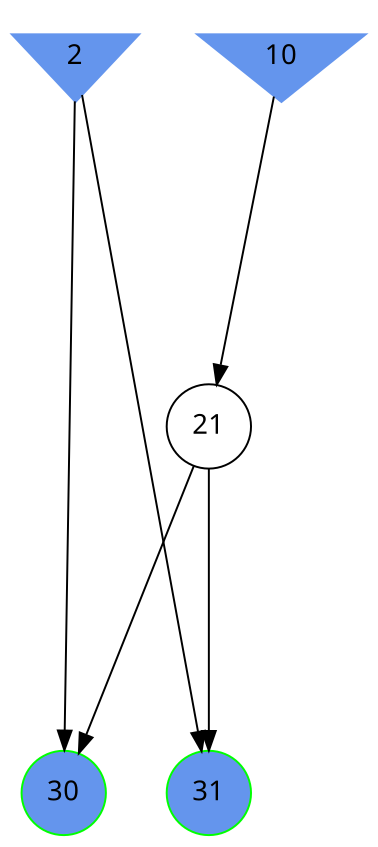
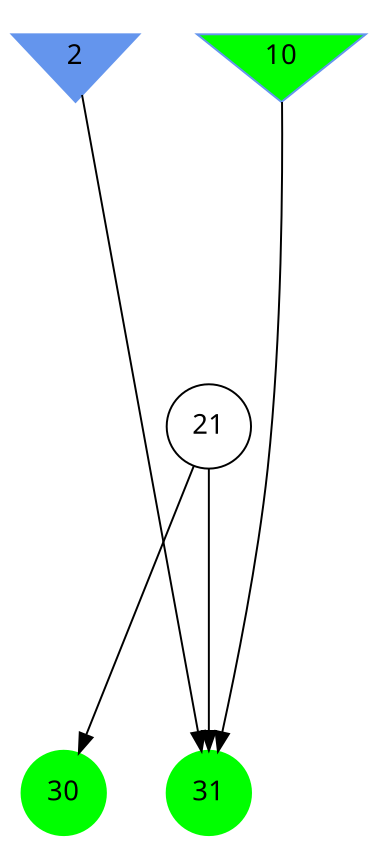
(281, 57) -> (281, 57)
(247, 231) -> (272, 419)
(70, 416) -> none
(64, 793) -> (64, 793)
(209, 793) -> (209, 793)
